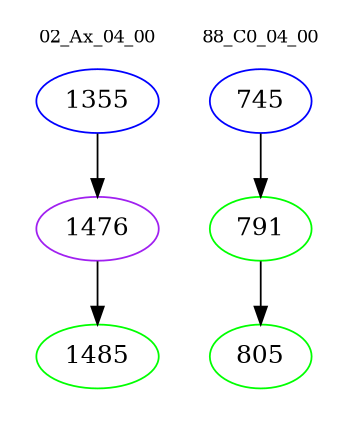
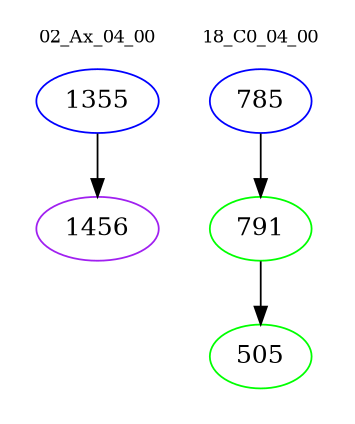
(261, 38) -> (261, 38)
(261, 101) -> (261, 101)
(98, 229) -> (98, 229)
(98, 356) -> none
(261, 356) -> (261, 356)
